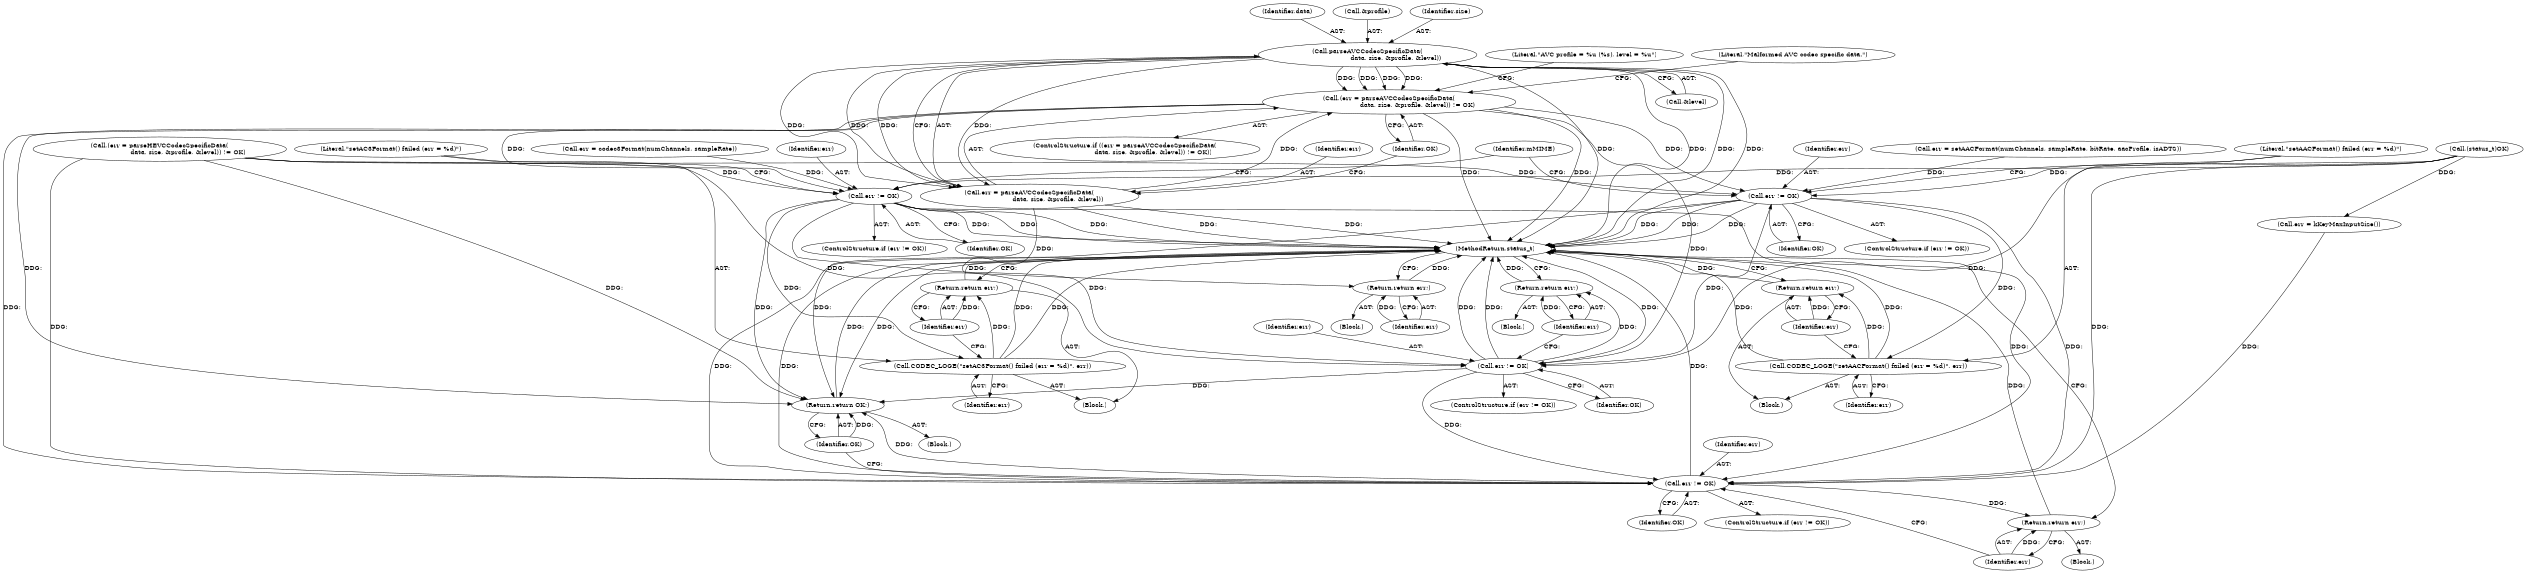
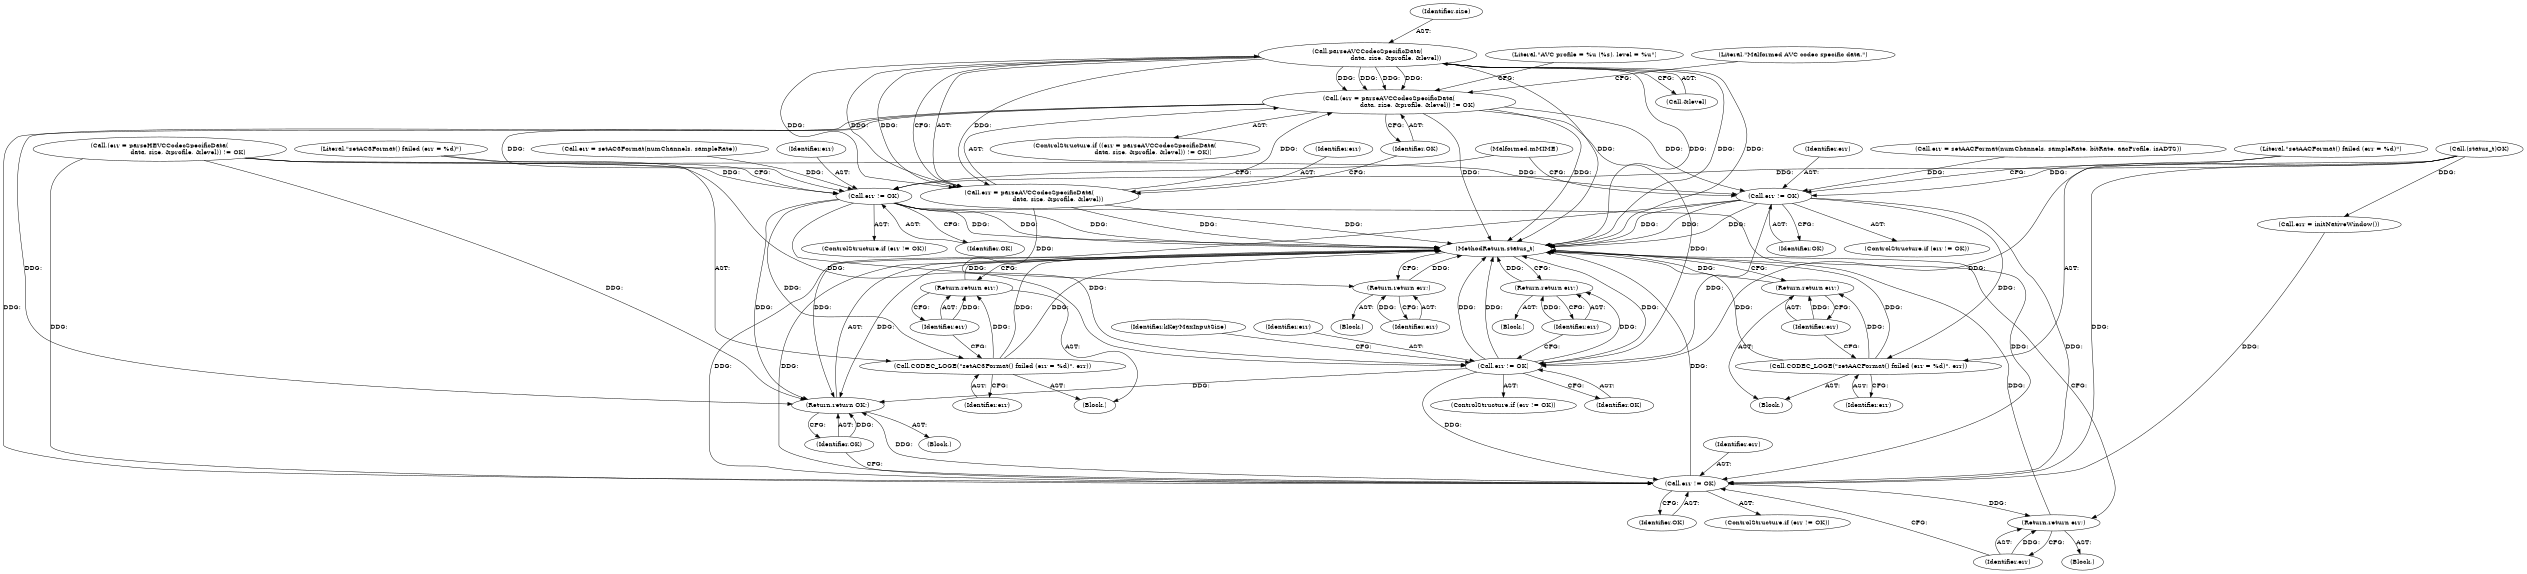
(1287, 12) -> none
(1368, 12) -> none
(650, 149) -> (650, 149)
(1524, 149) -> (1524, 149)
(2329, 225) -> (2329, 225)
(857, 327) -> (857, 327)
none -> (1179, 327)
